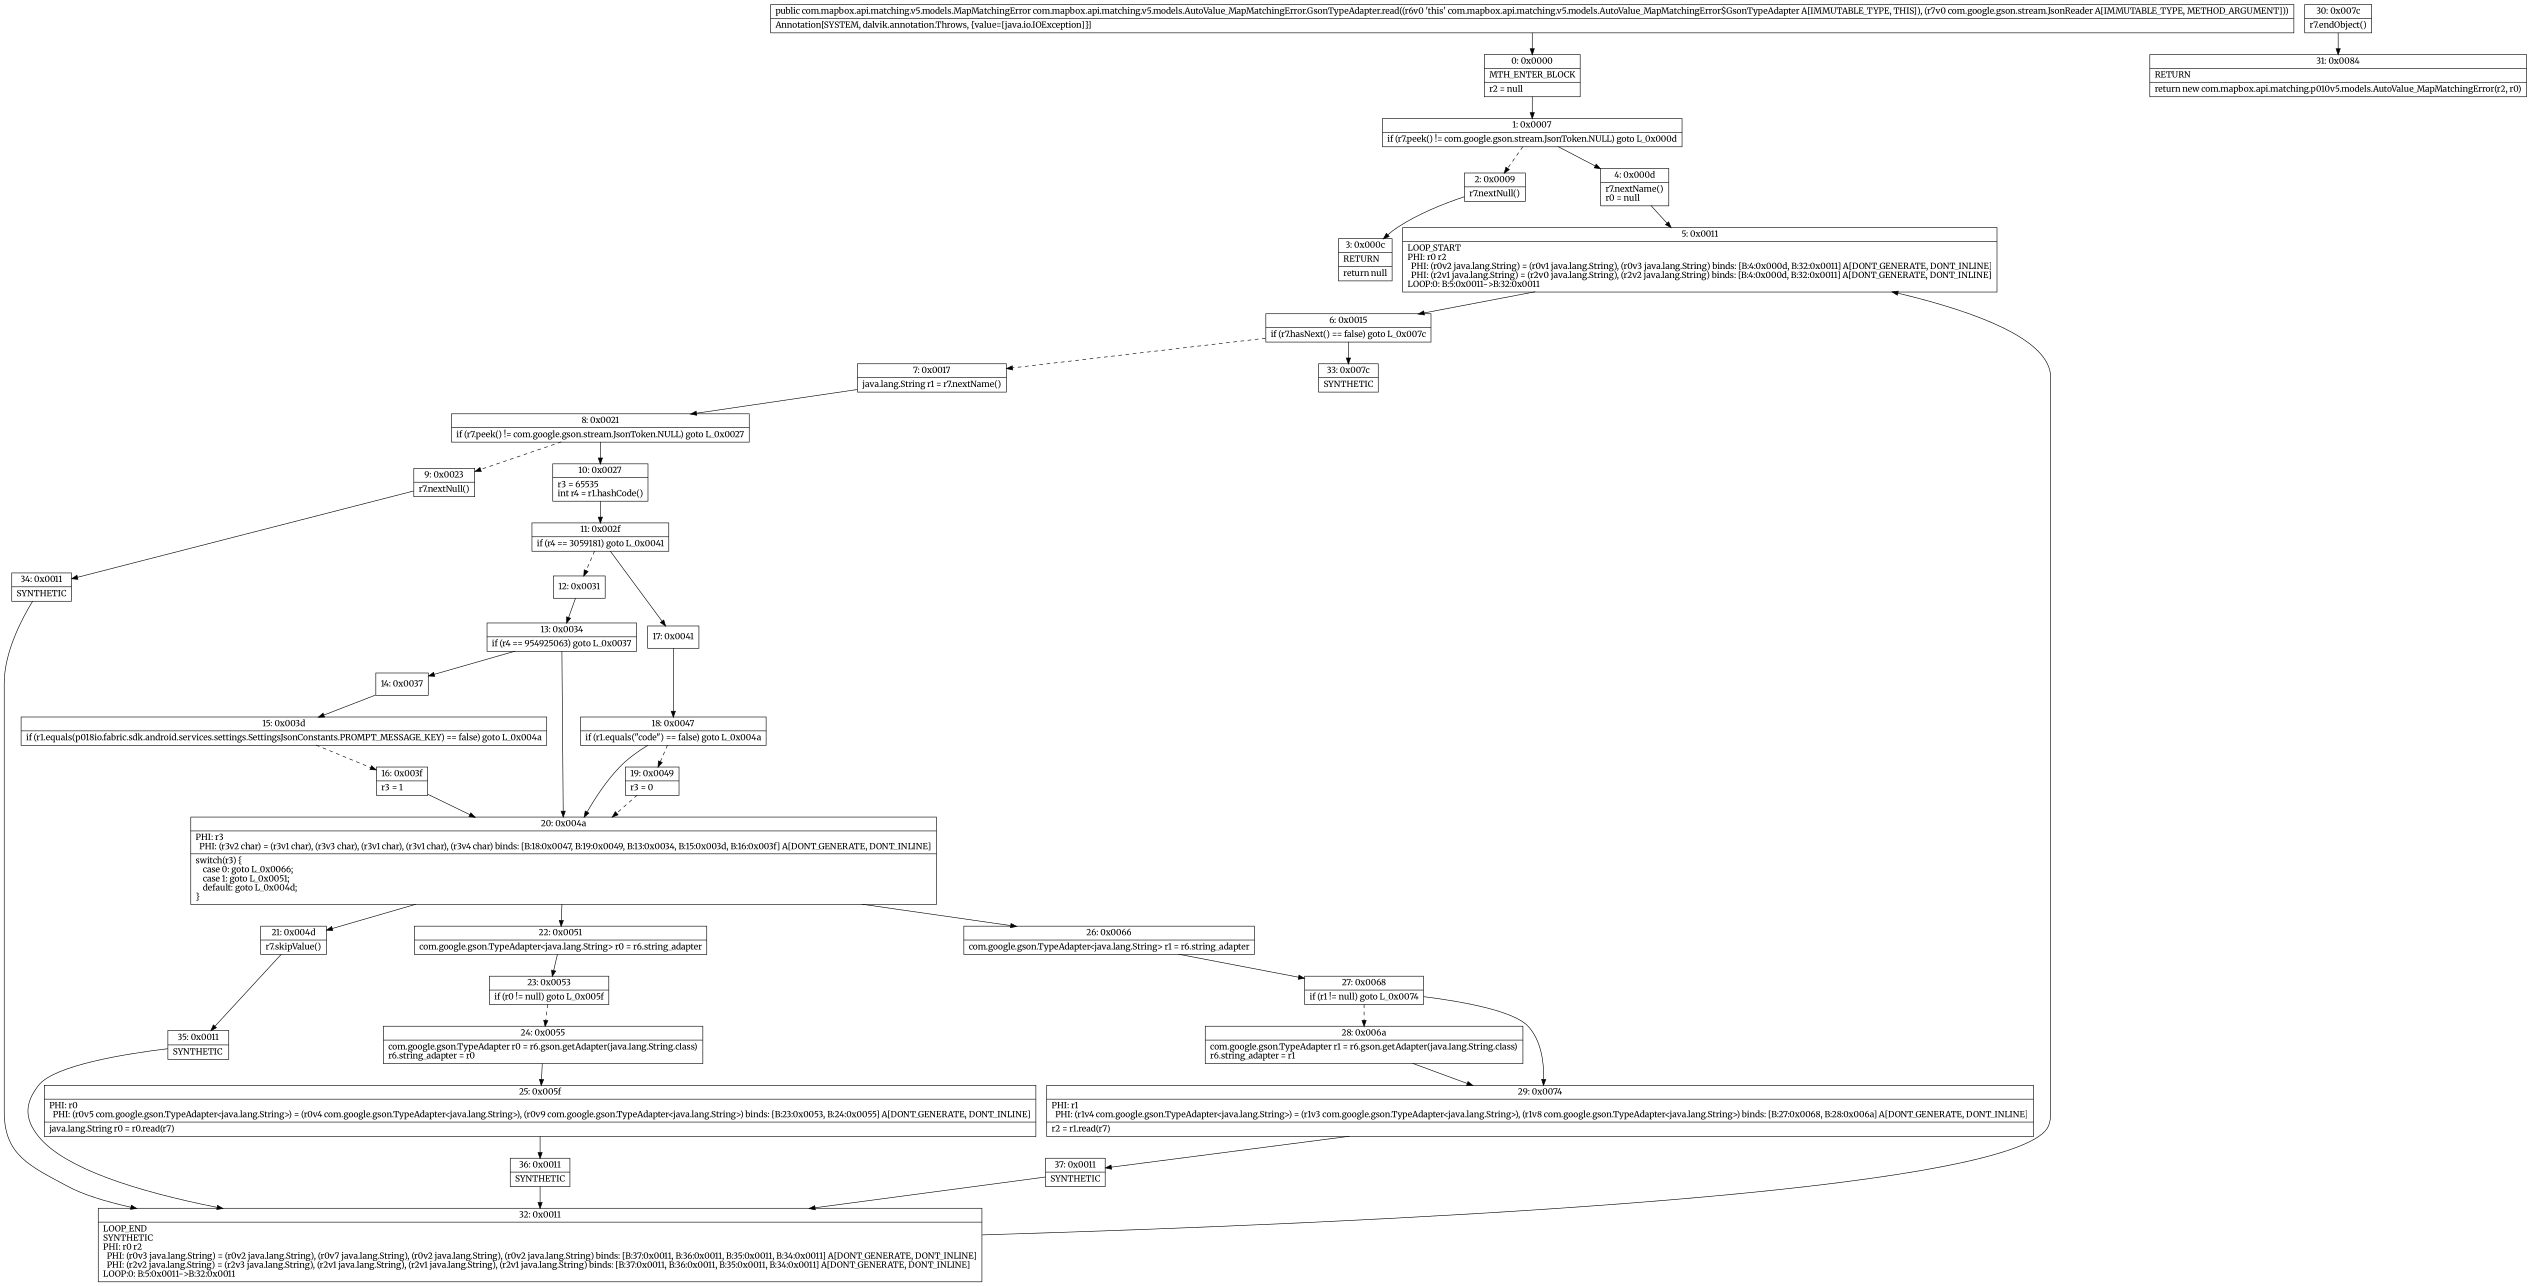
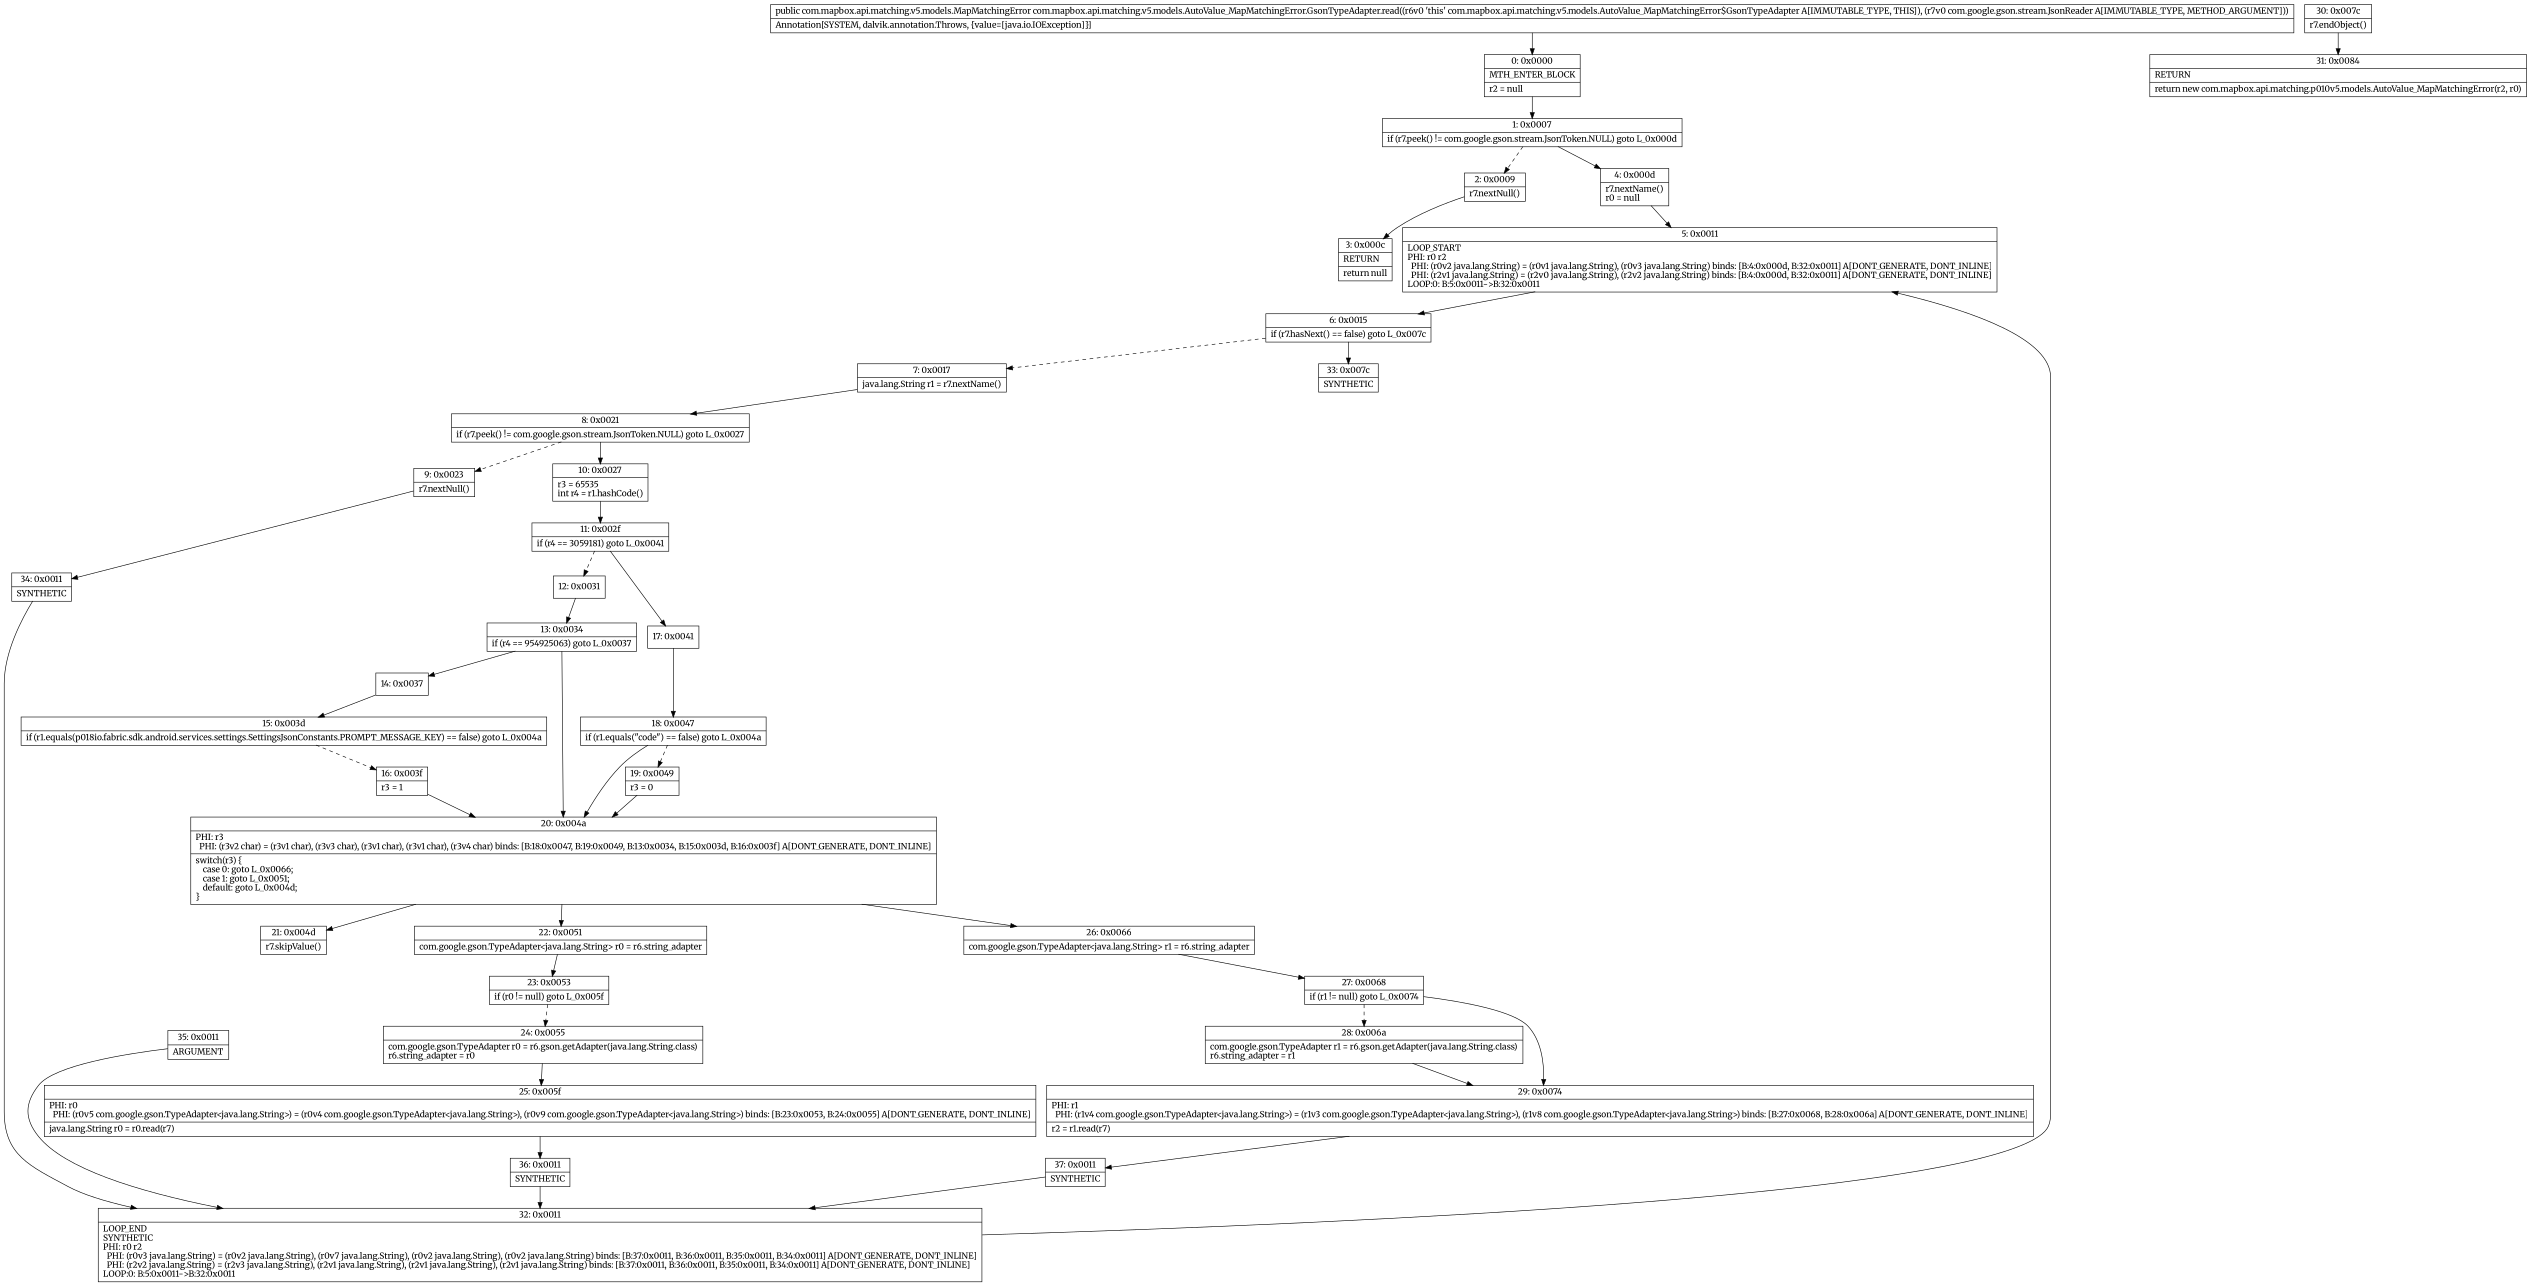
(627, 804) -> (627, 804)
(248, 990) -> none
(198, 1052) -> (198, 1052)
